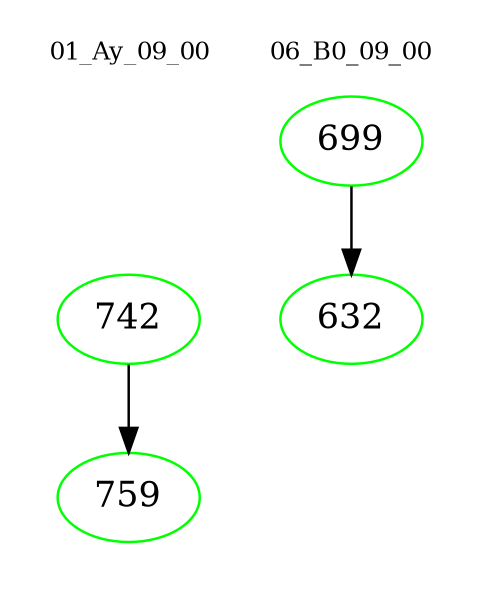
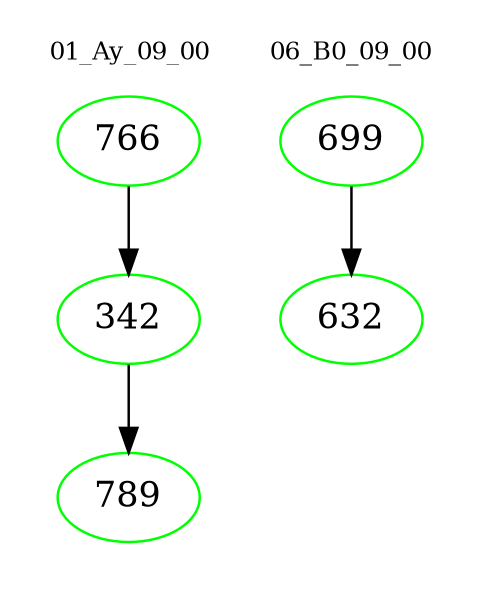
none -> (129, 141)
(129, 319) -> (129, 319)
(129, 497) -> (129, 497)
